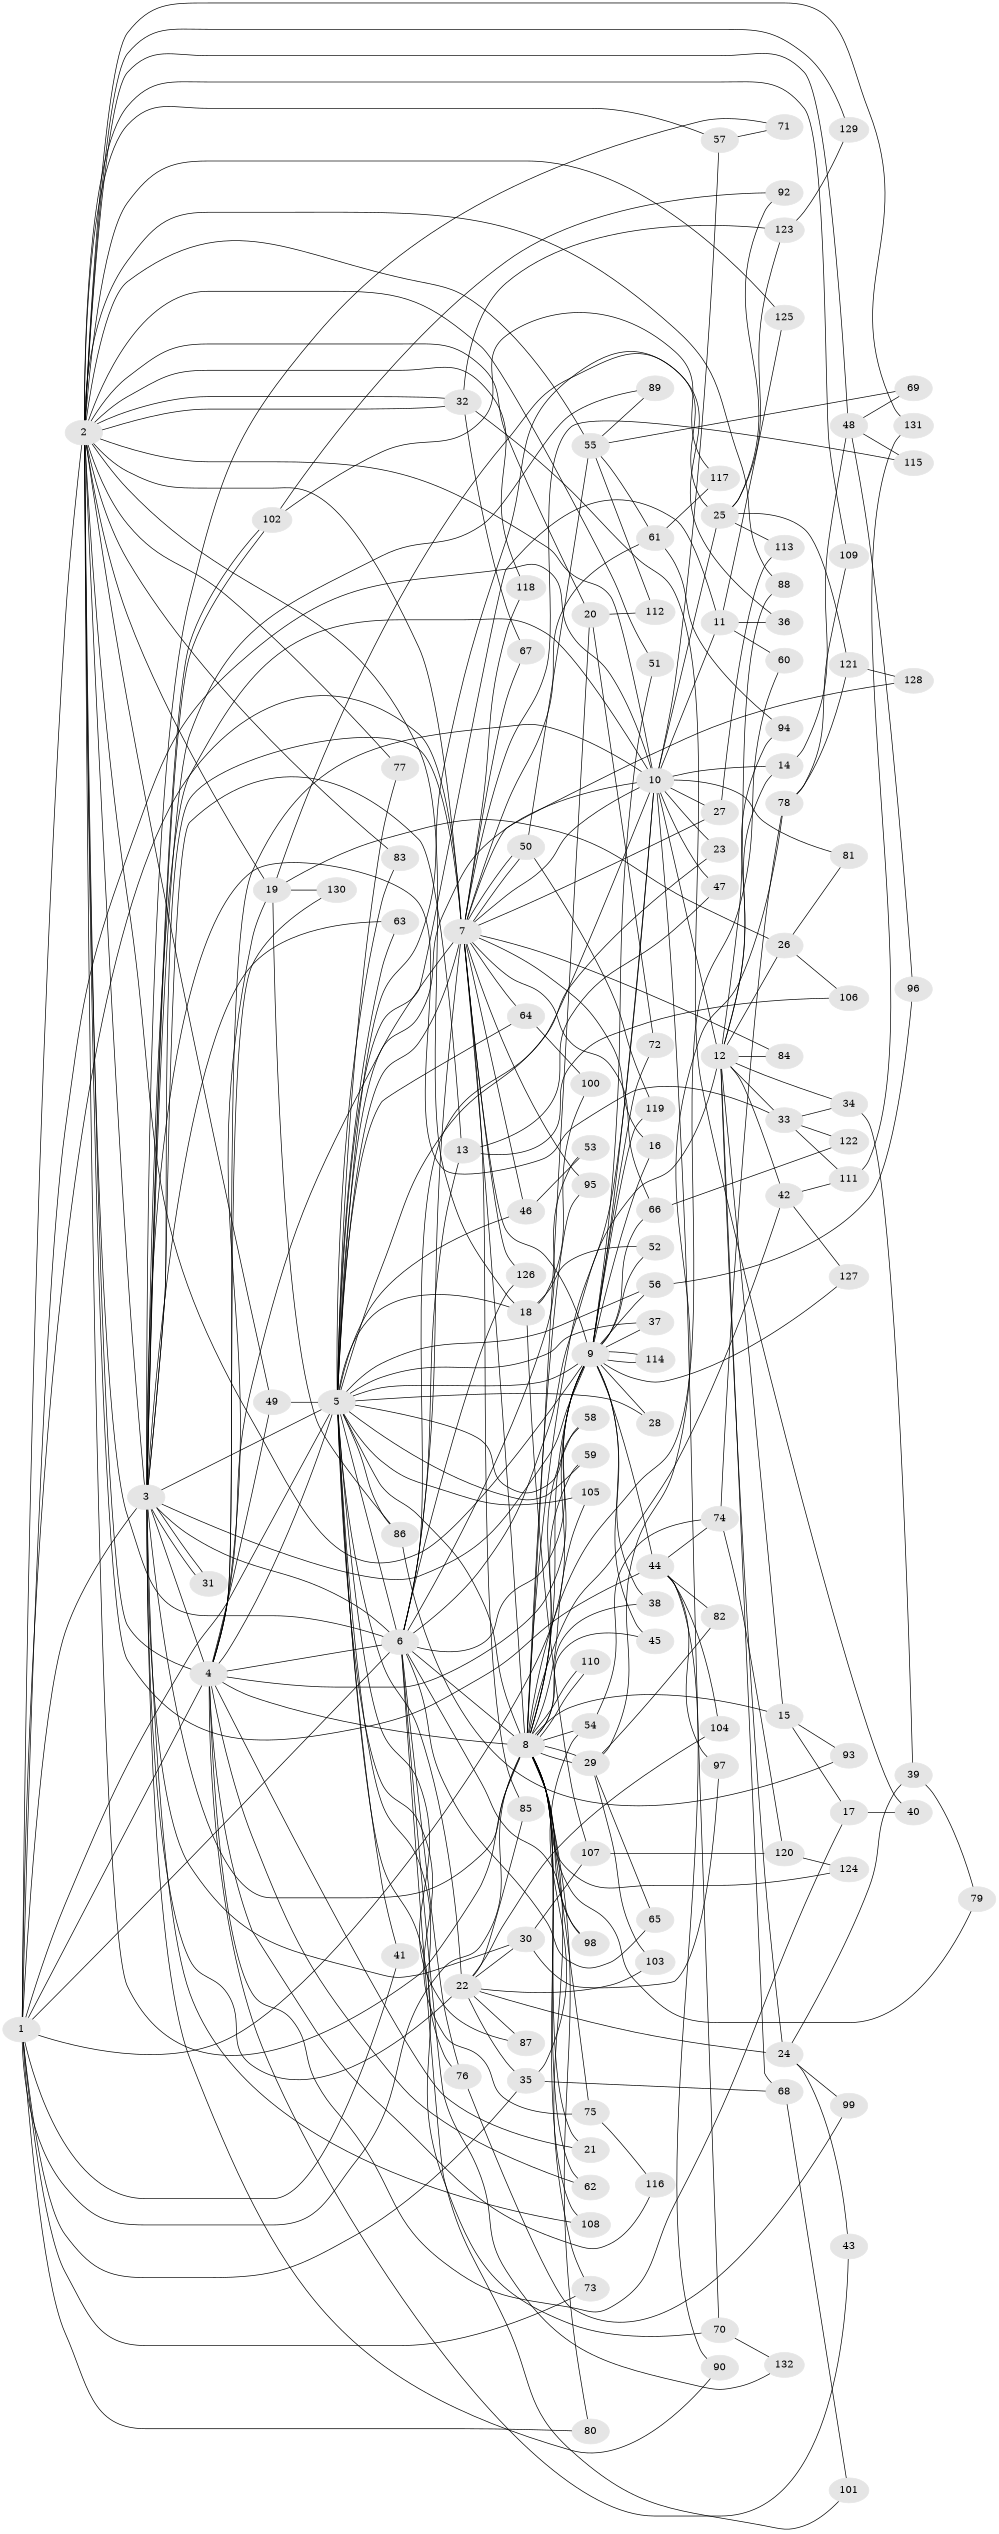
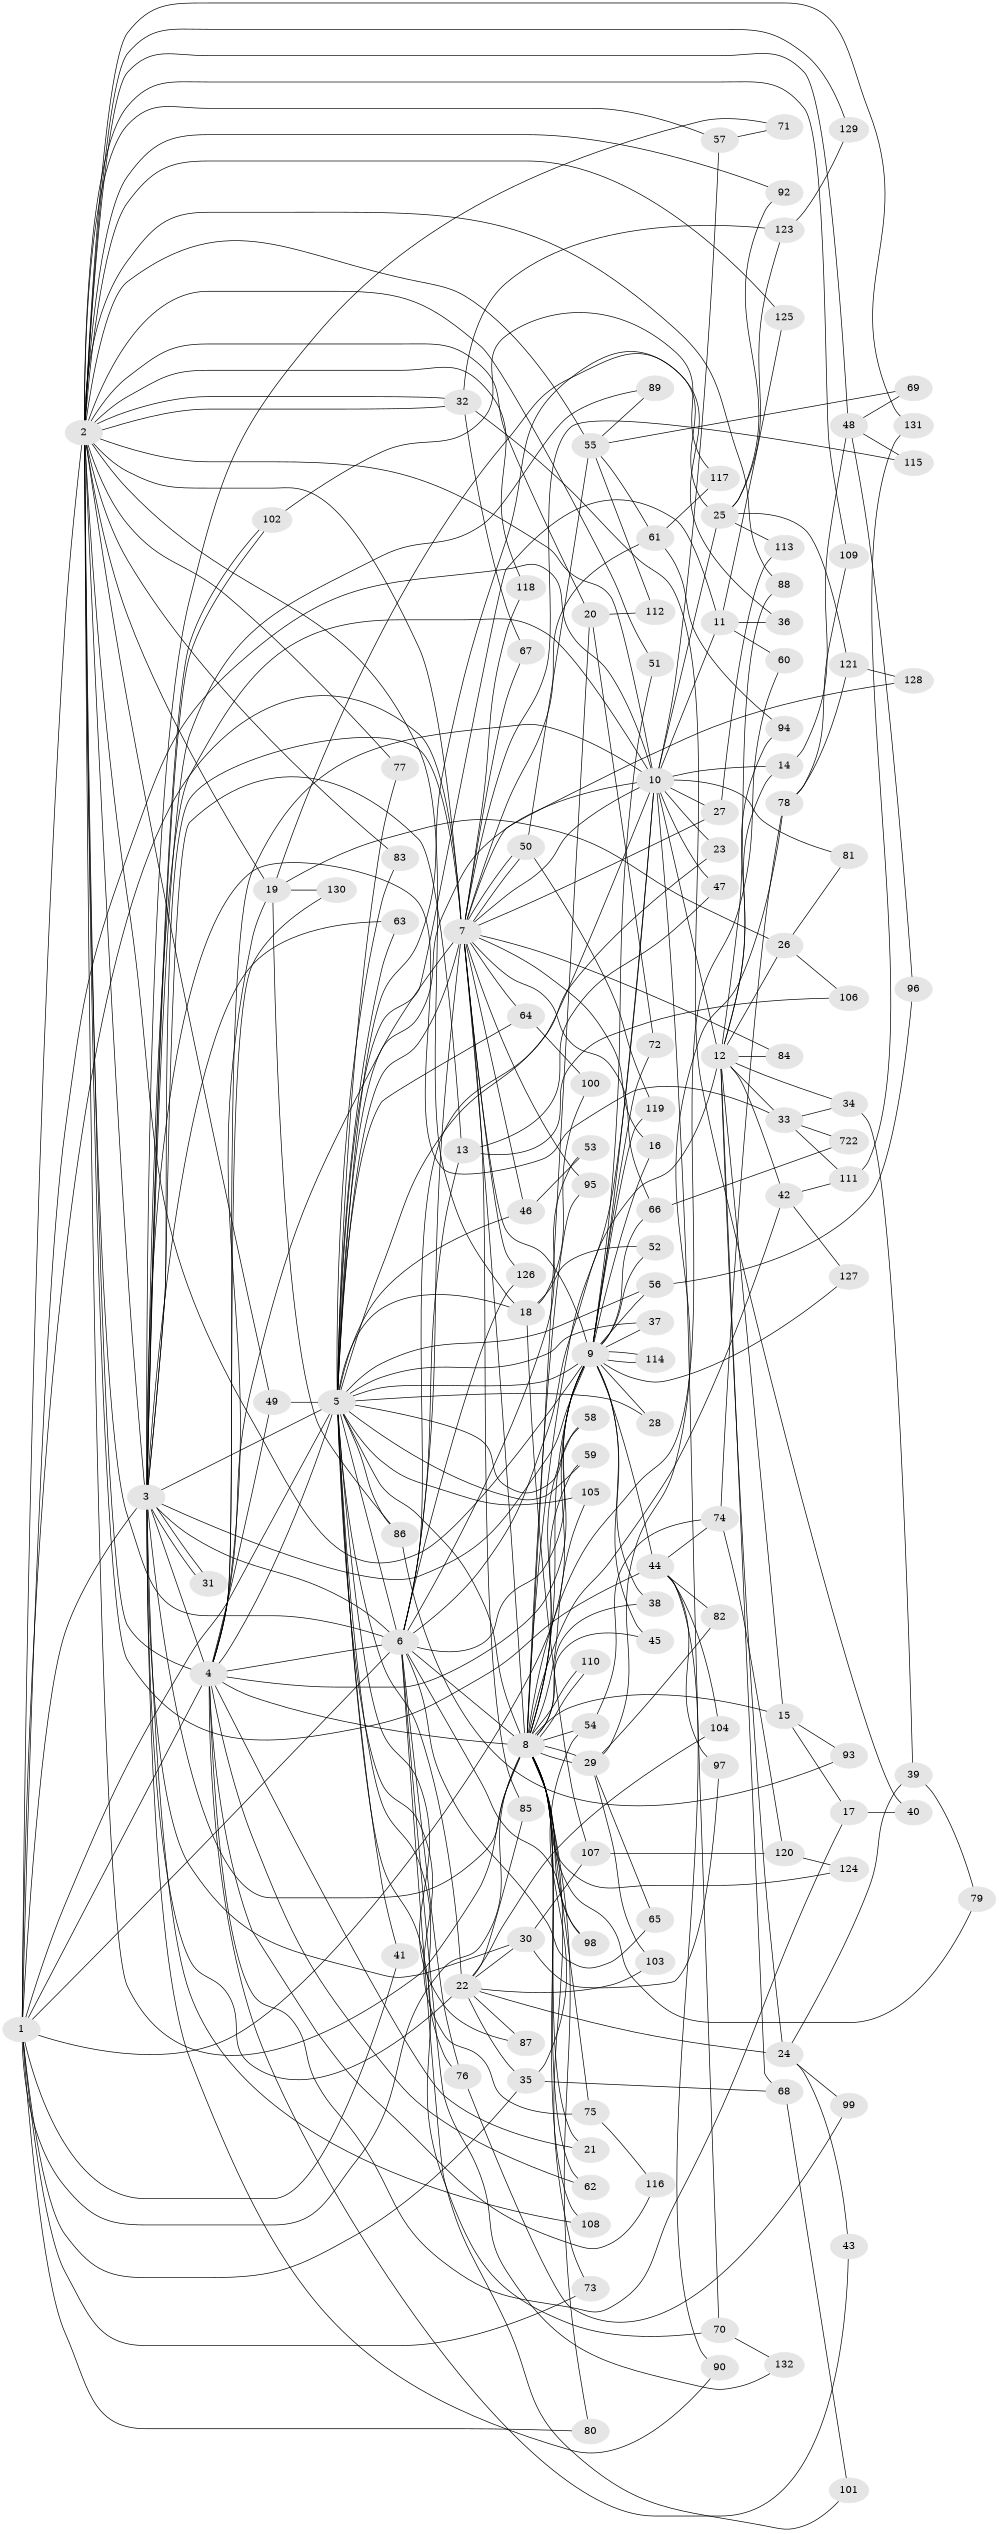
(481, 281) -> (319, 135)
(849, 1142) -> (849, 1142)
